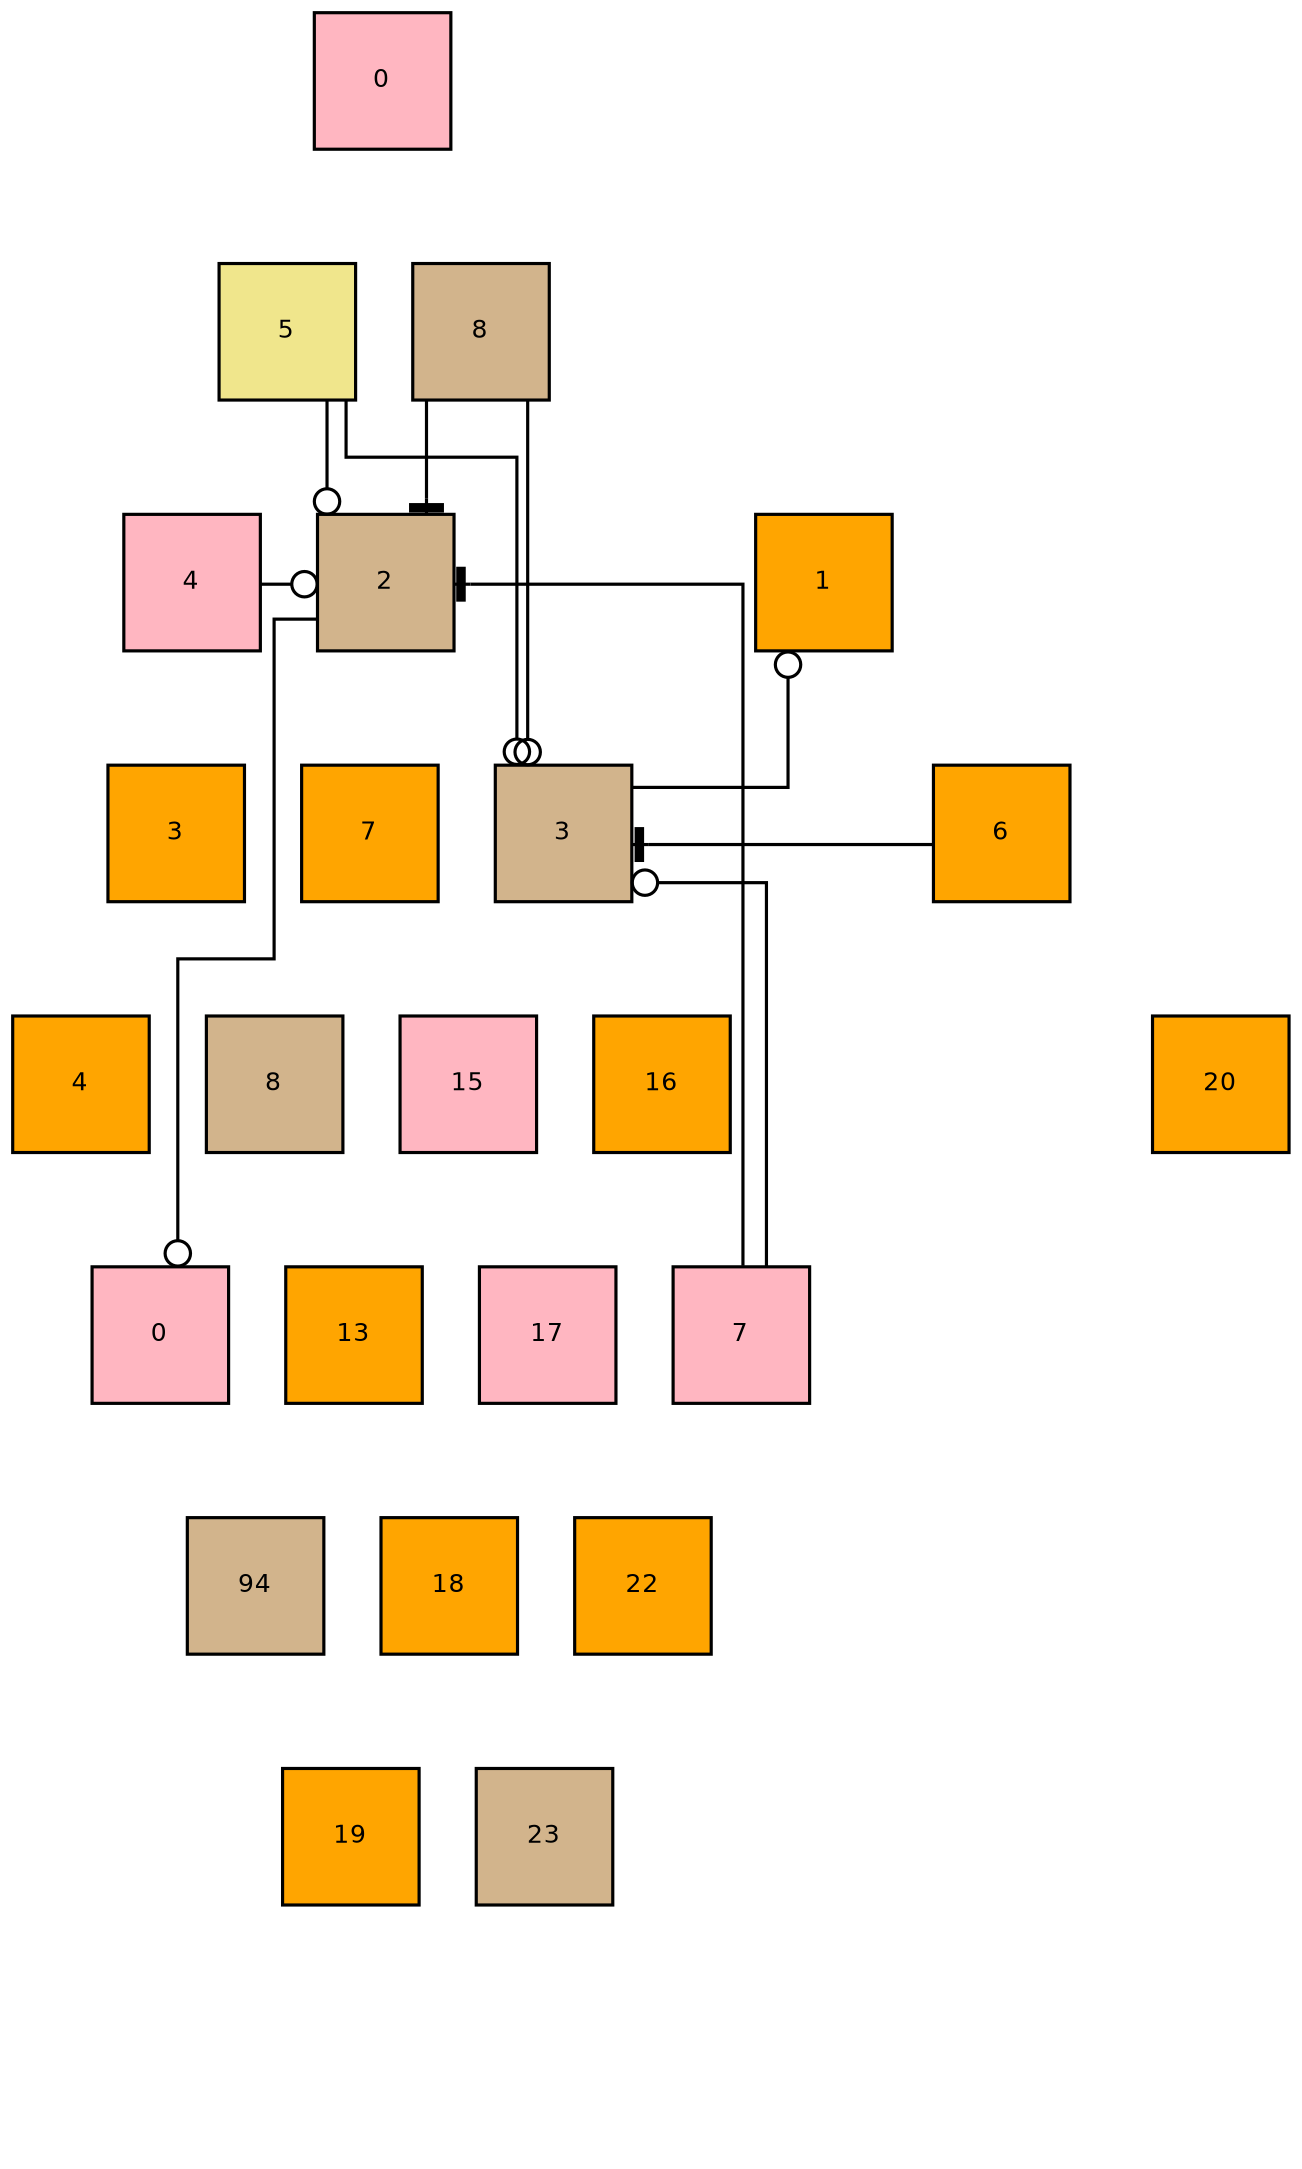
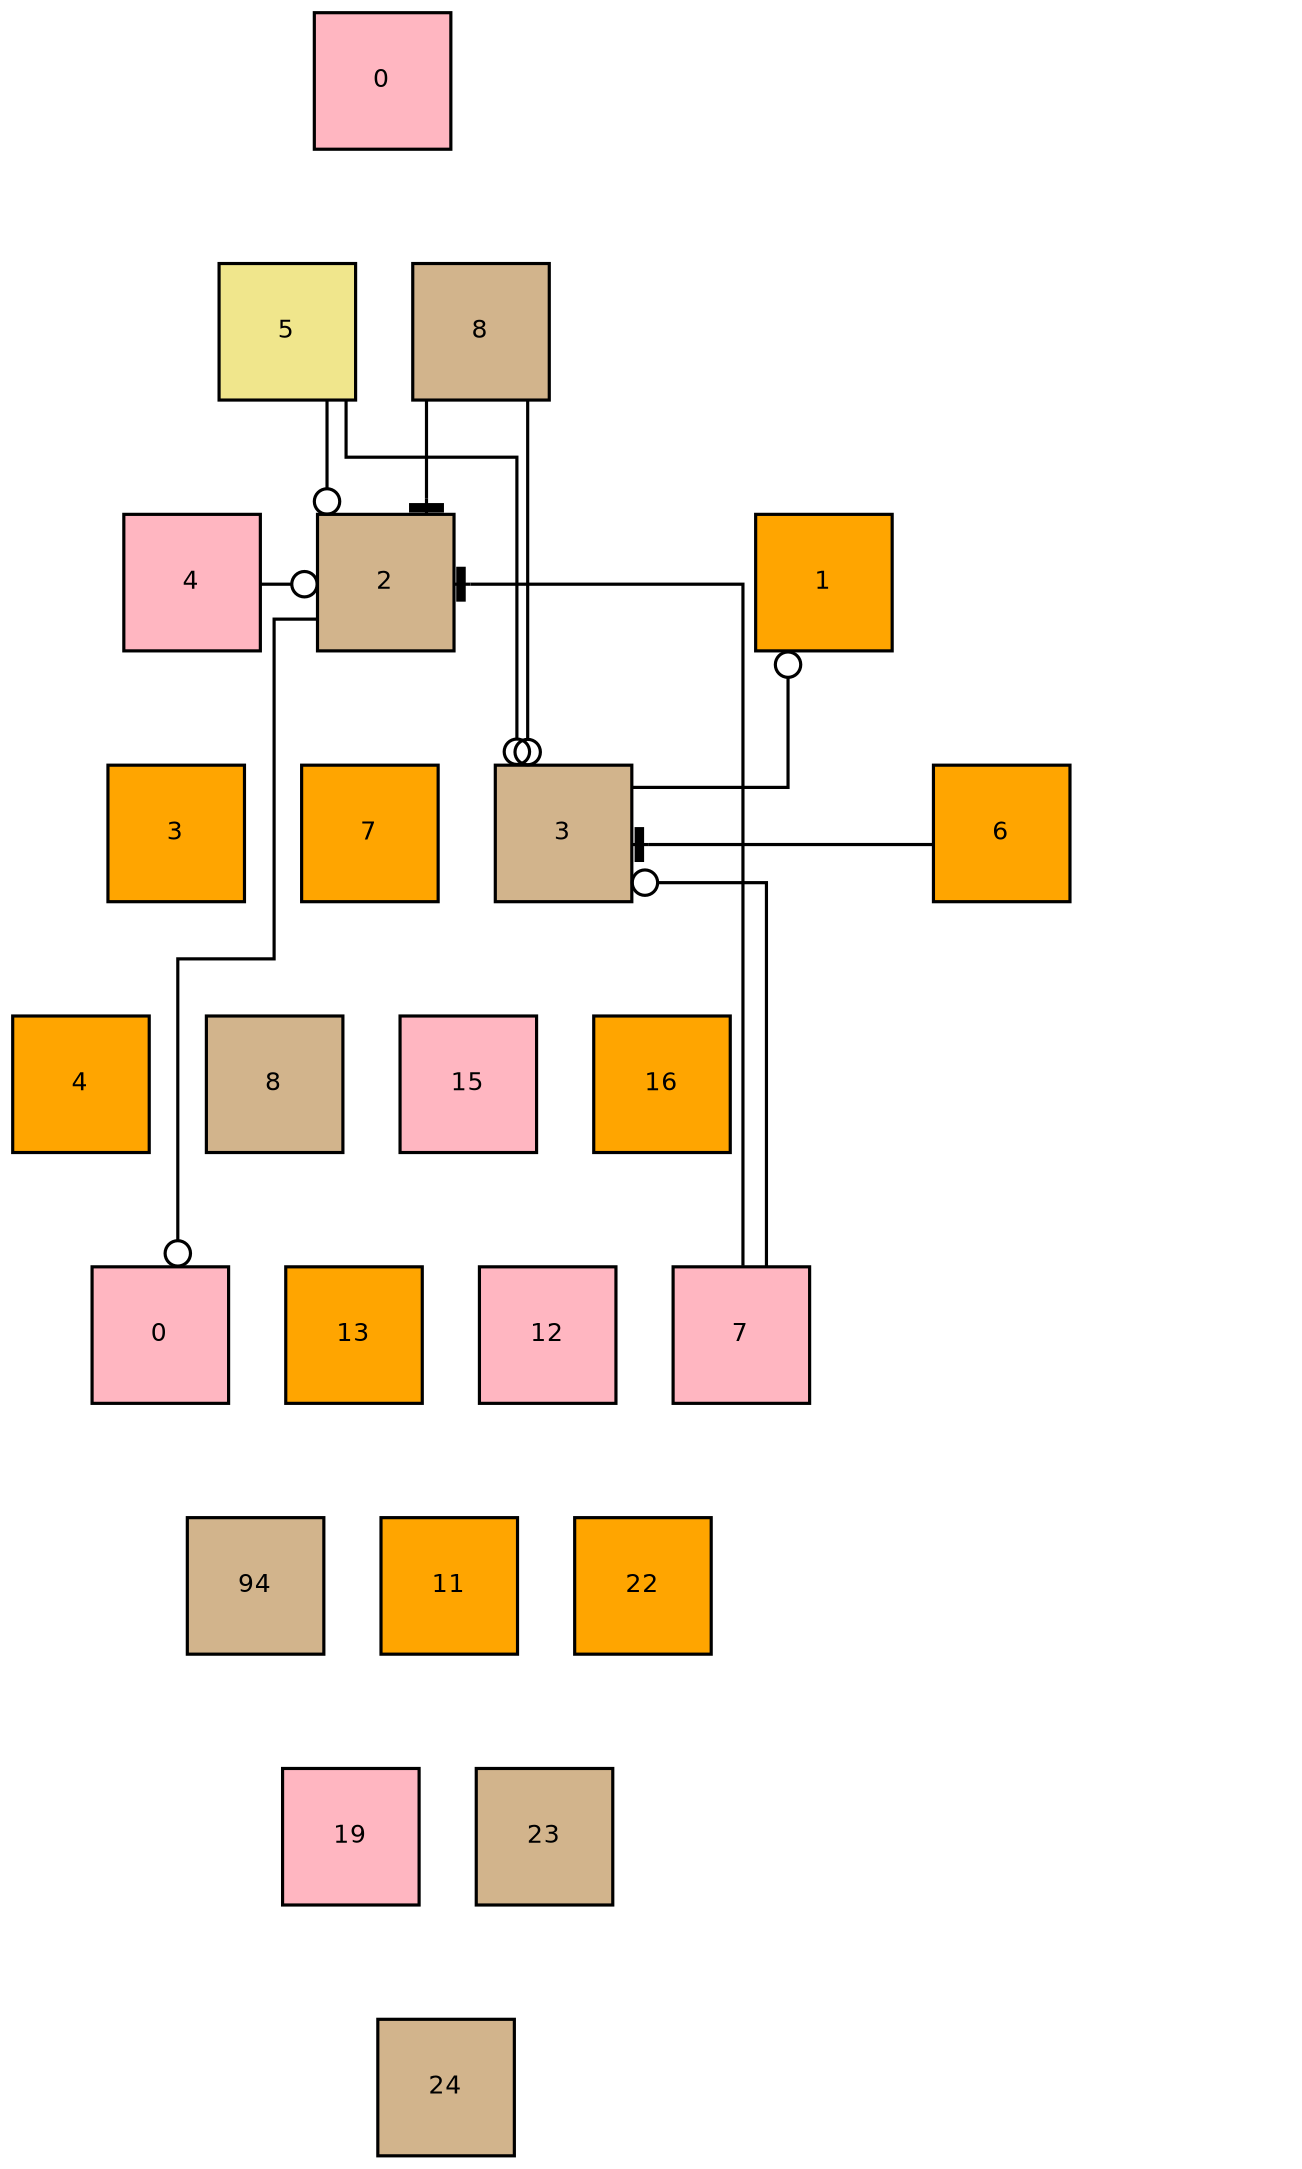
(1221, 1084) -> none
(548, 1335) -> (548, 1335)
(449, 1586) -> (449, 1586)
(351, 1837) -> (351, 1837)
none -> (446, 2088)
